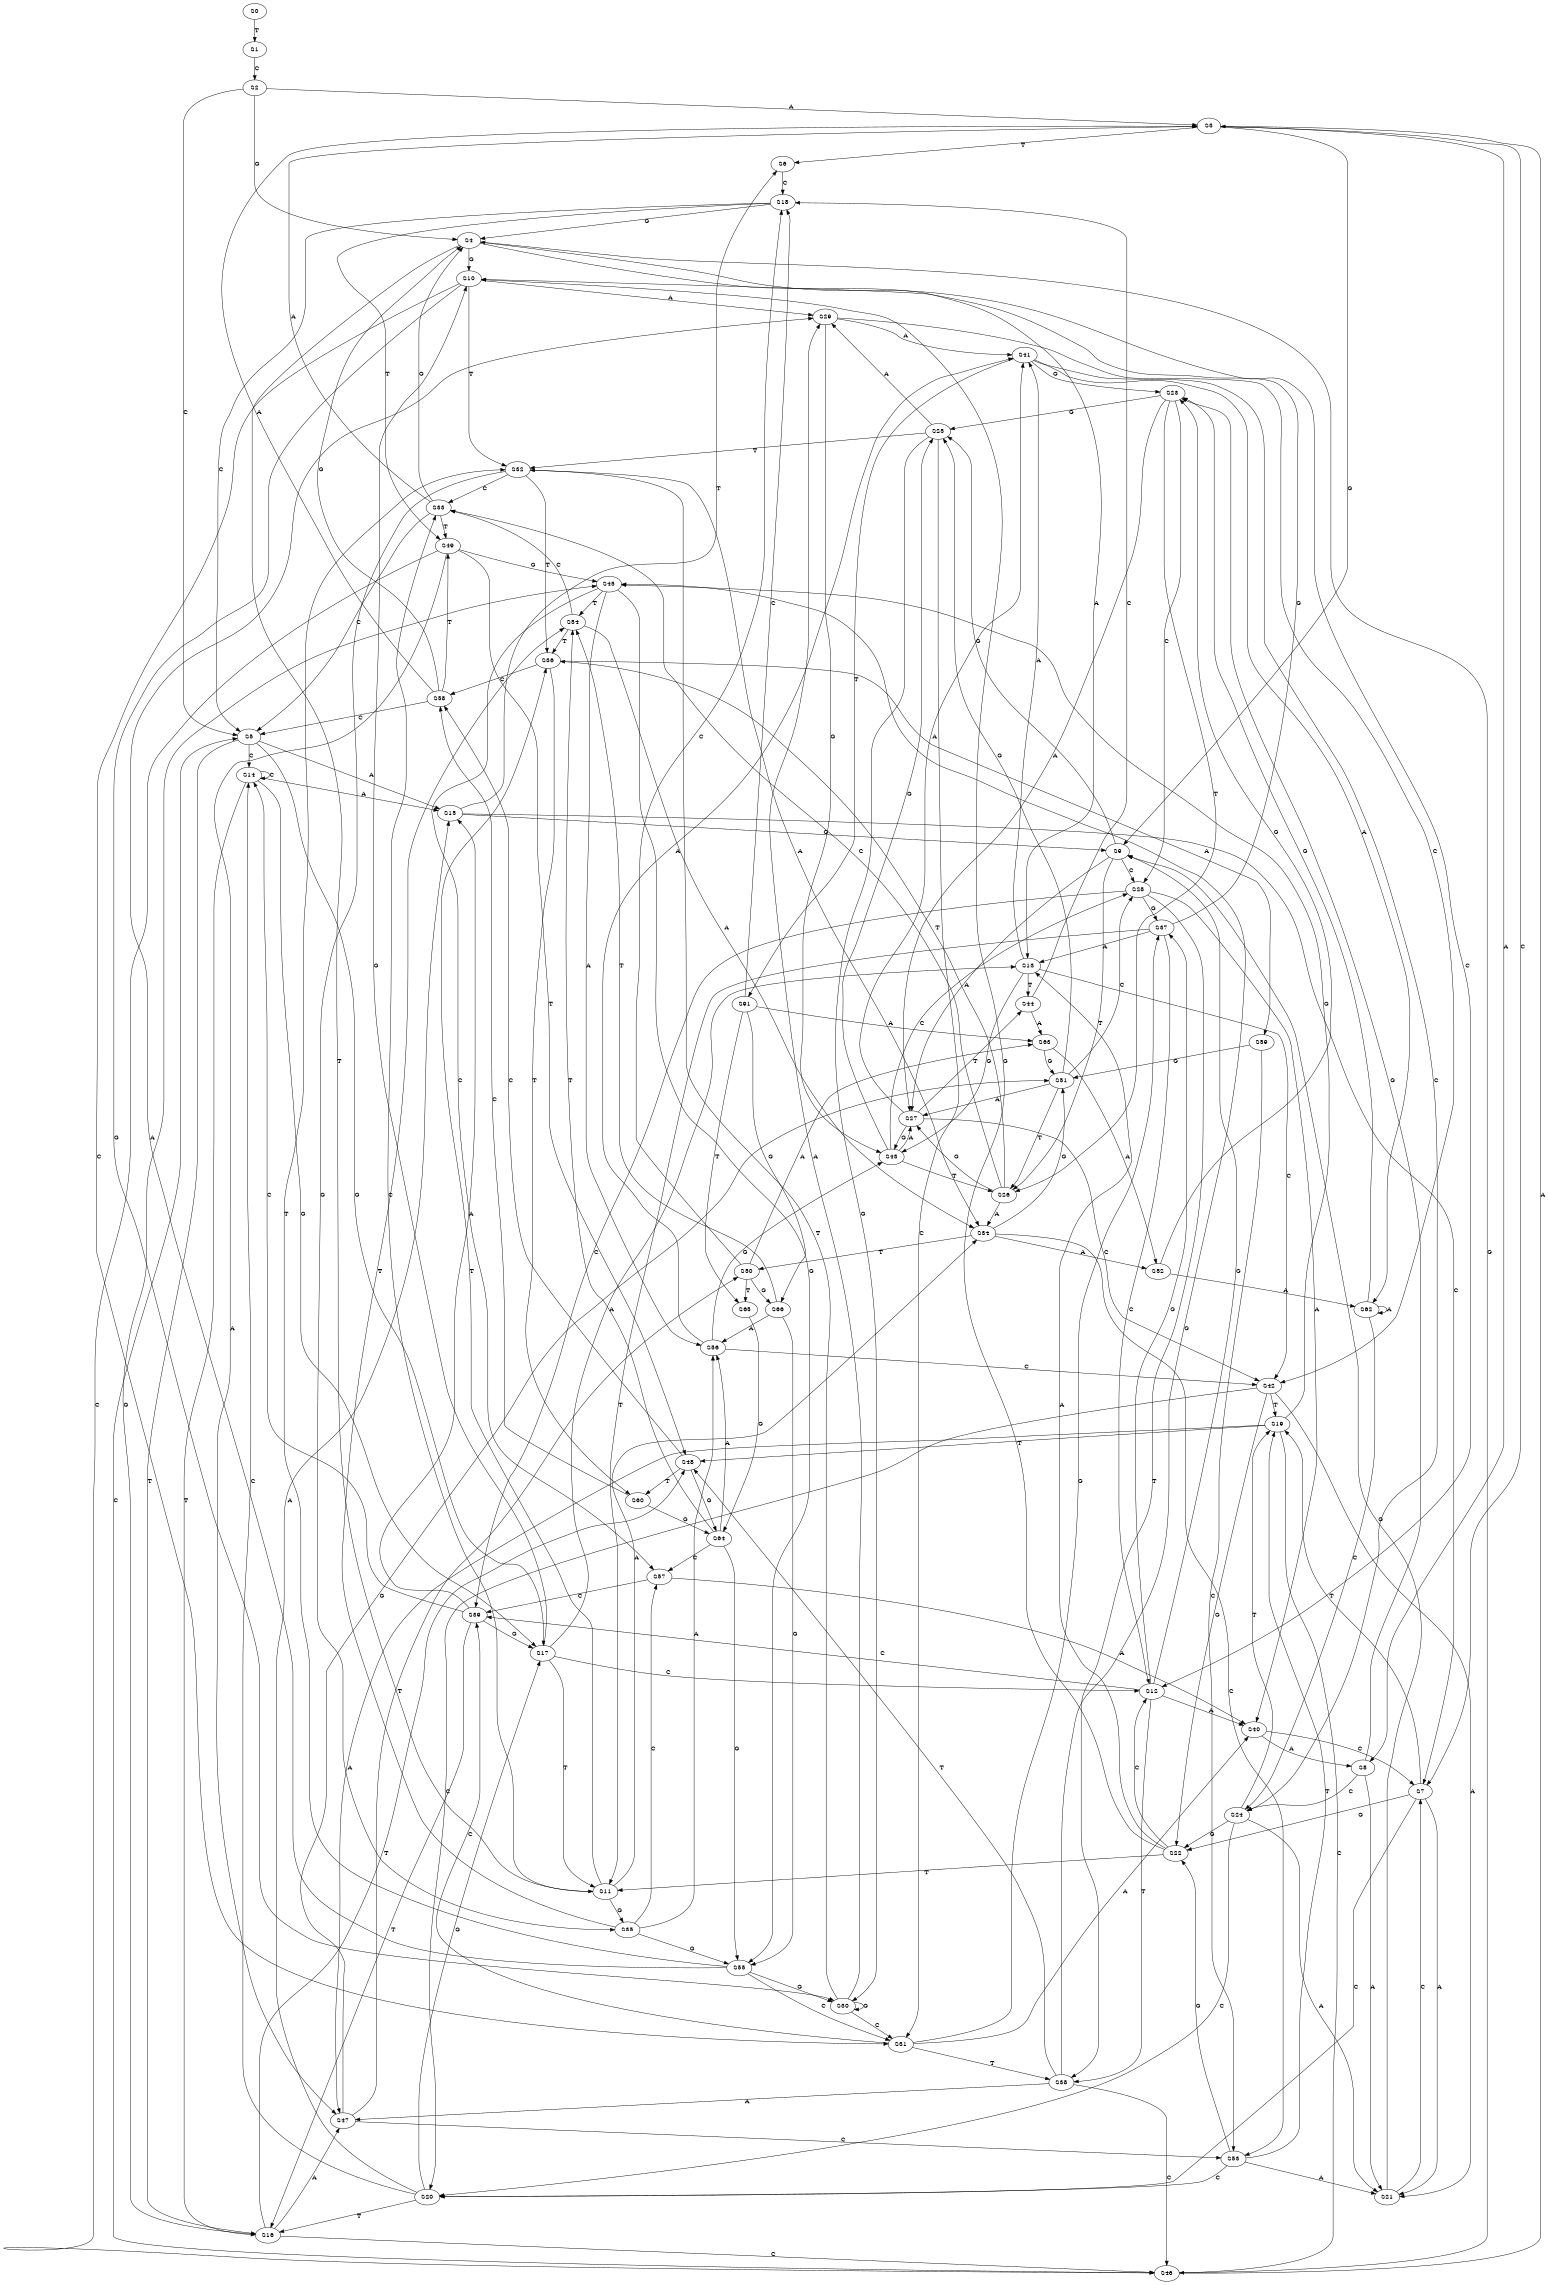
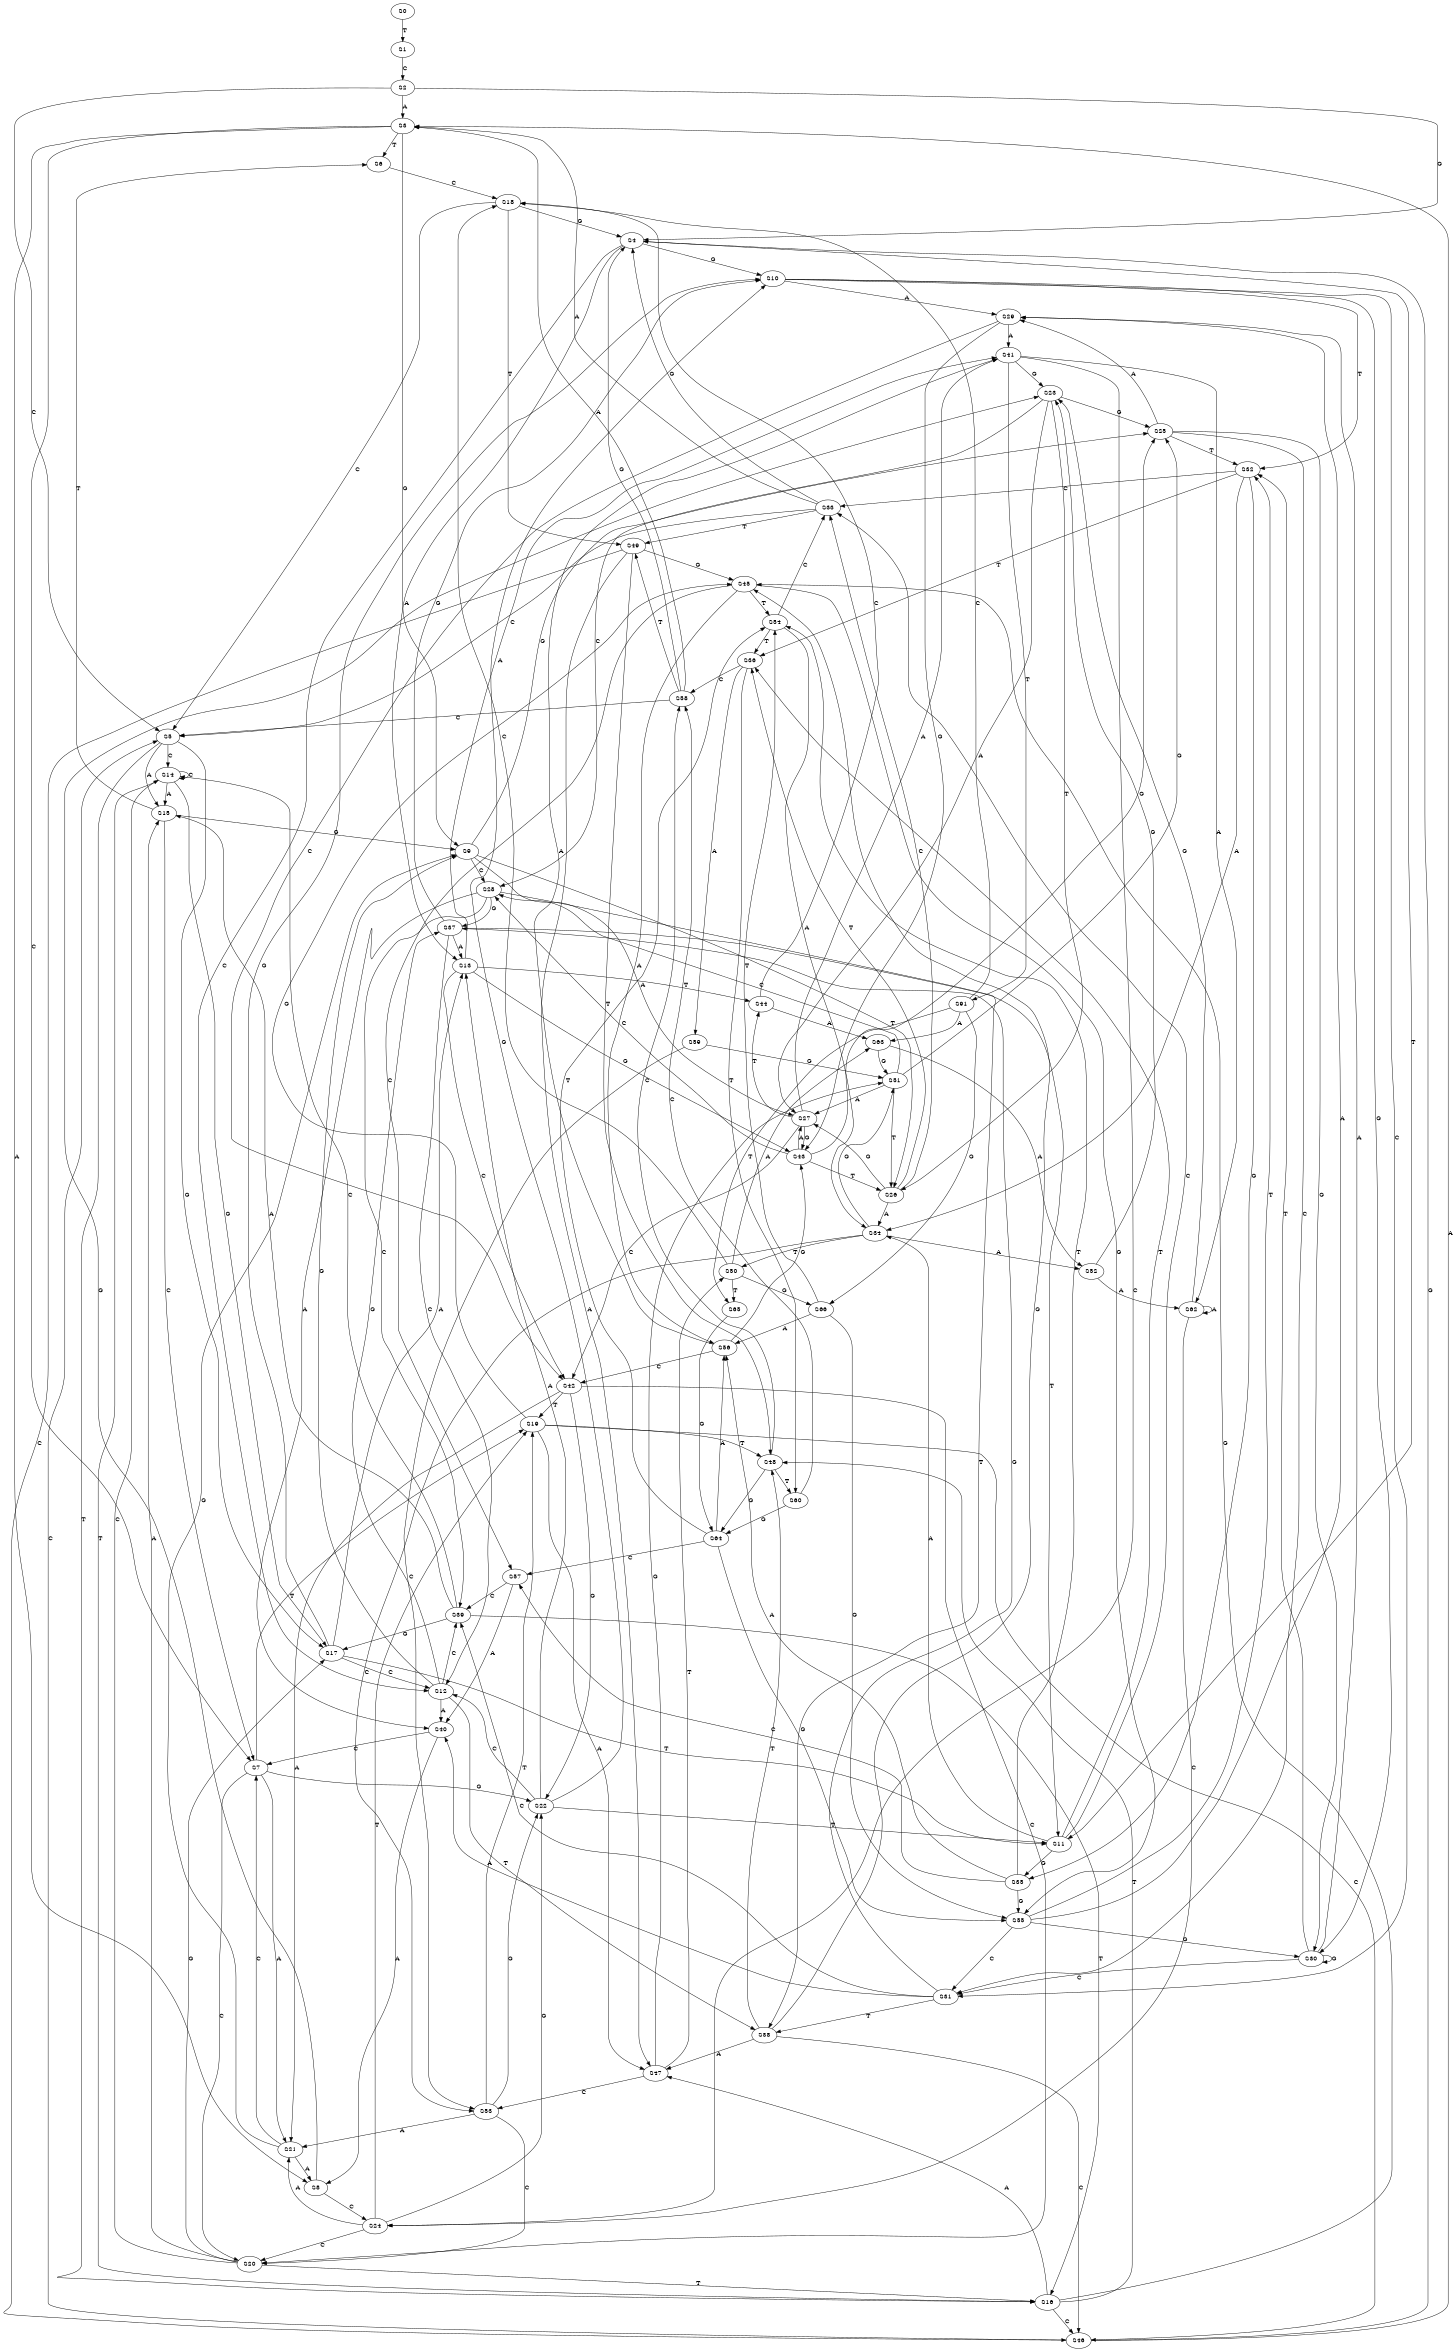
(1370, 1982) -> (302, 2167)
